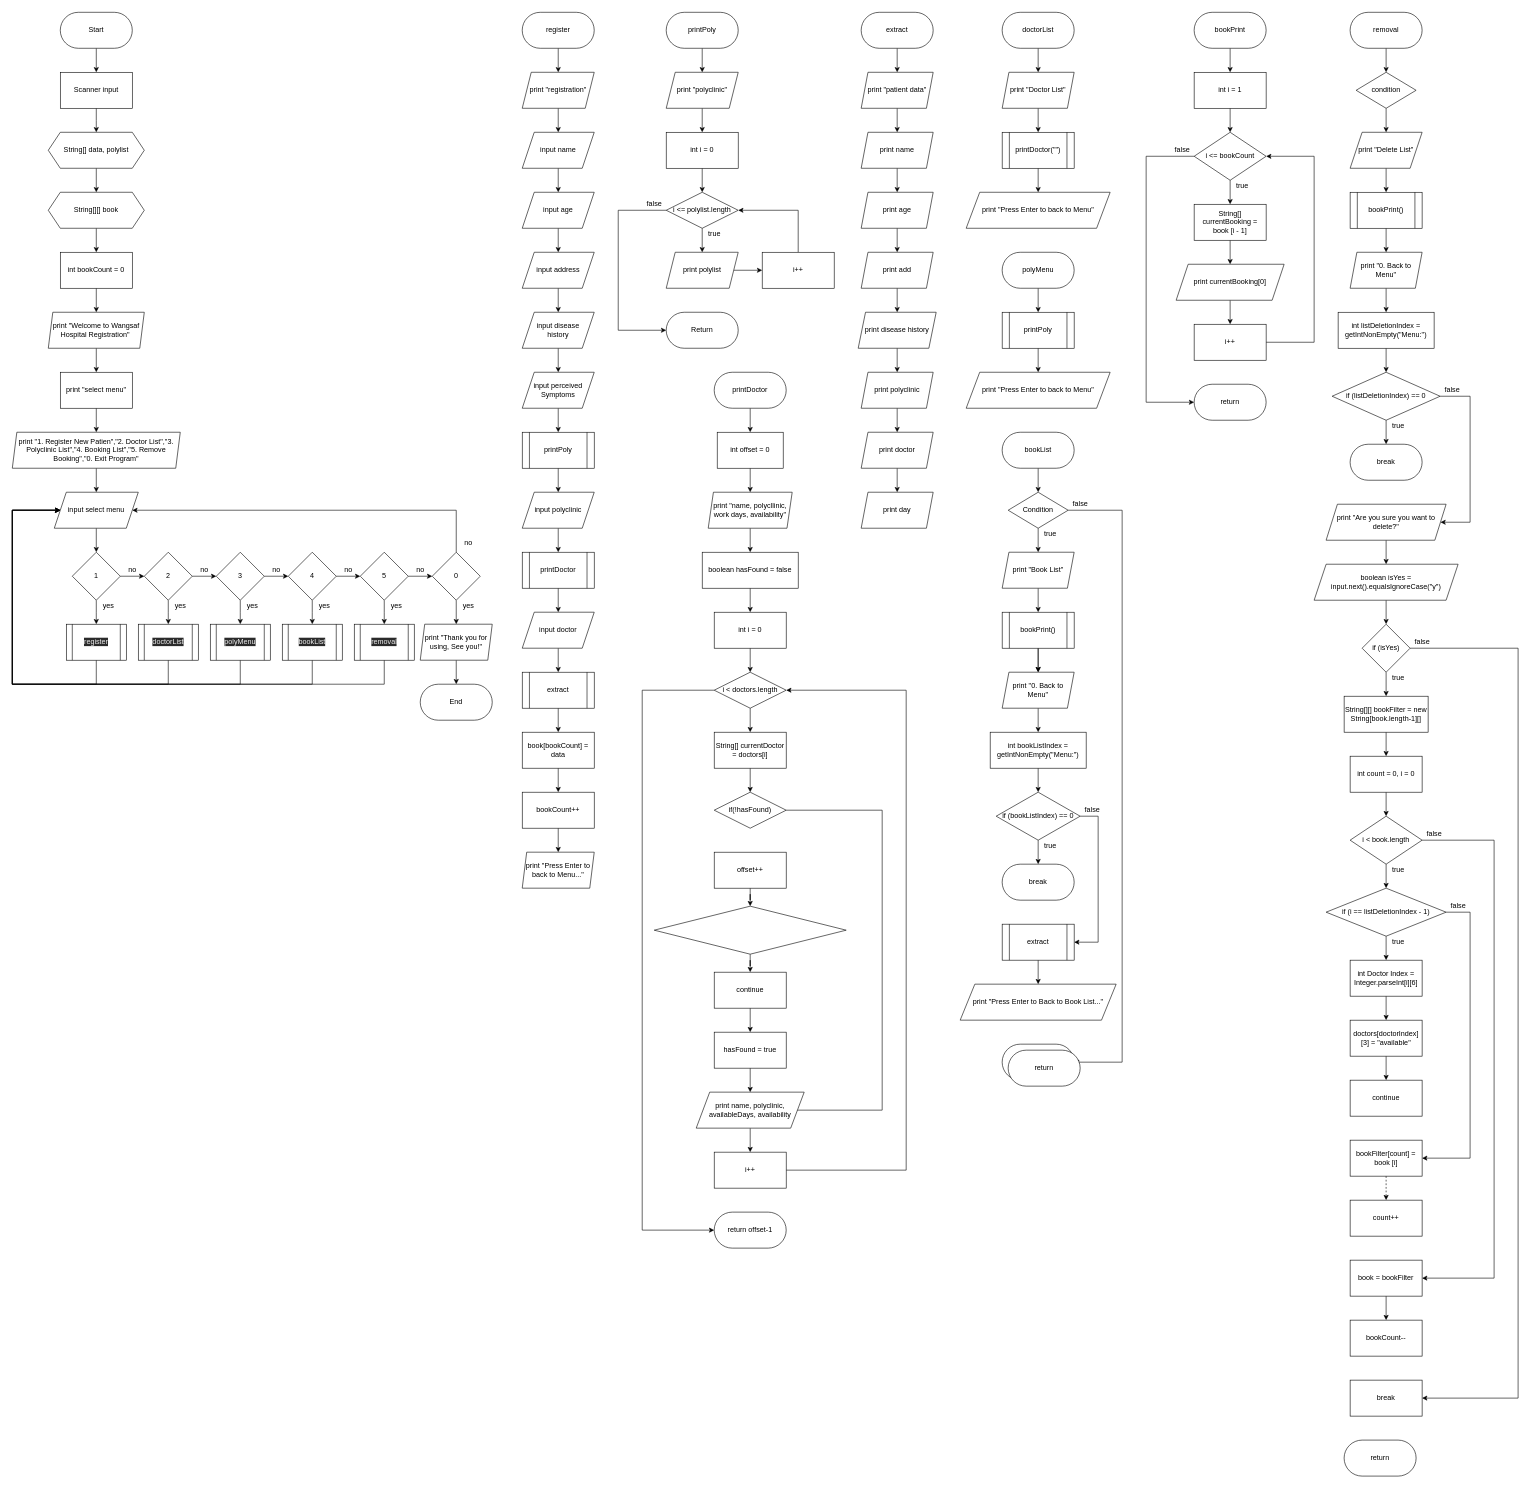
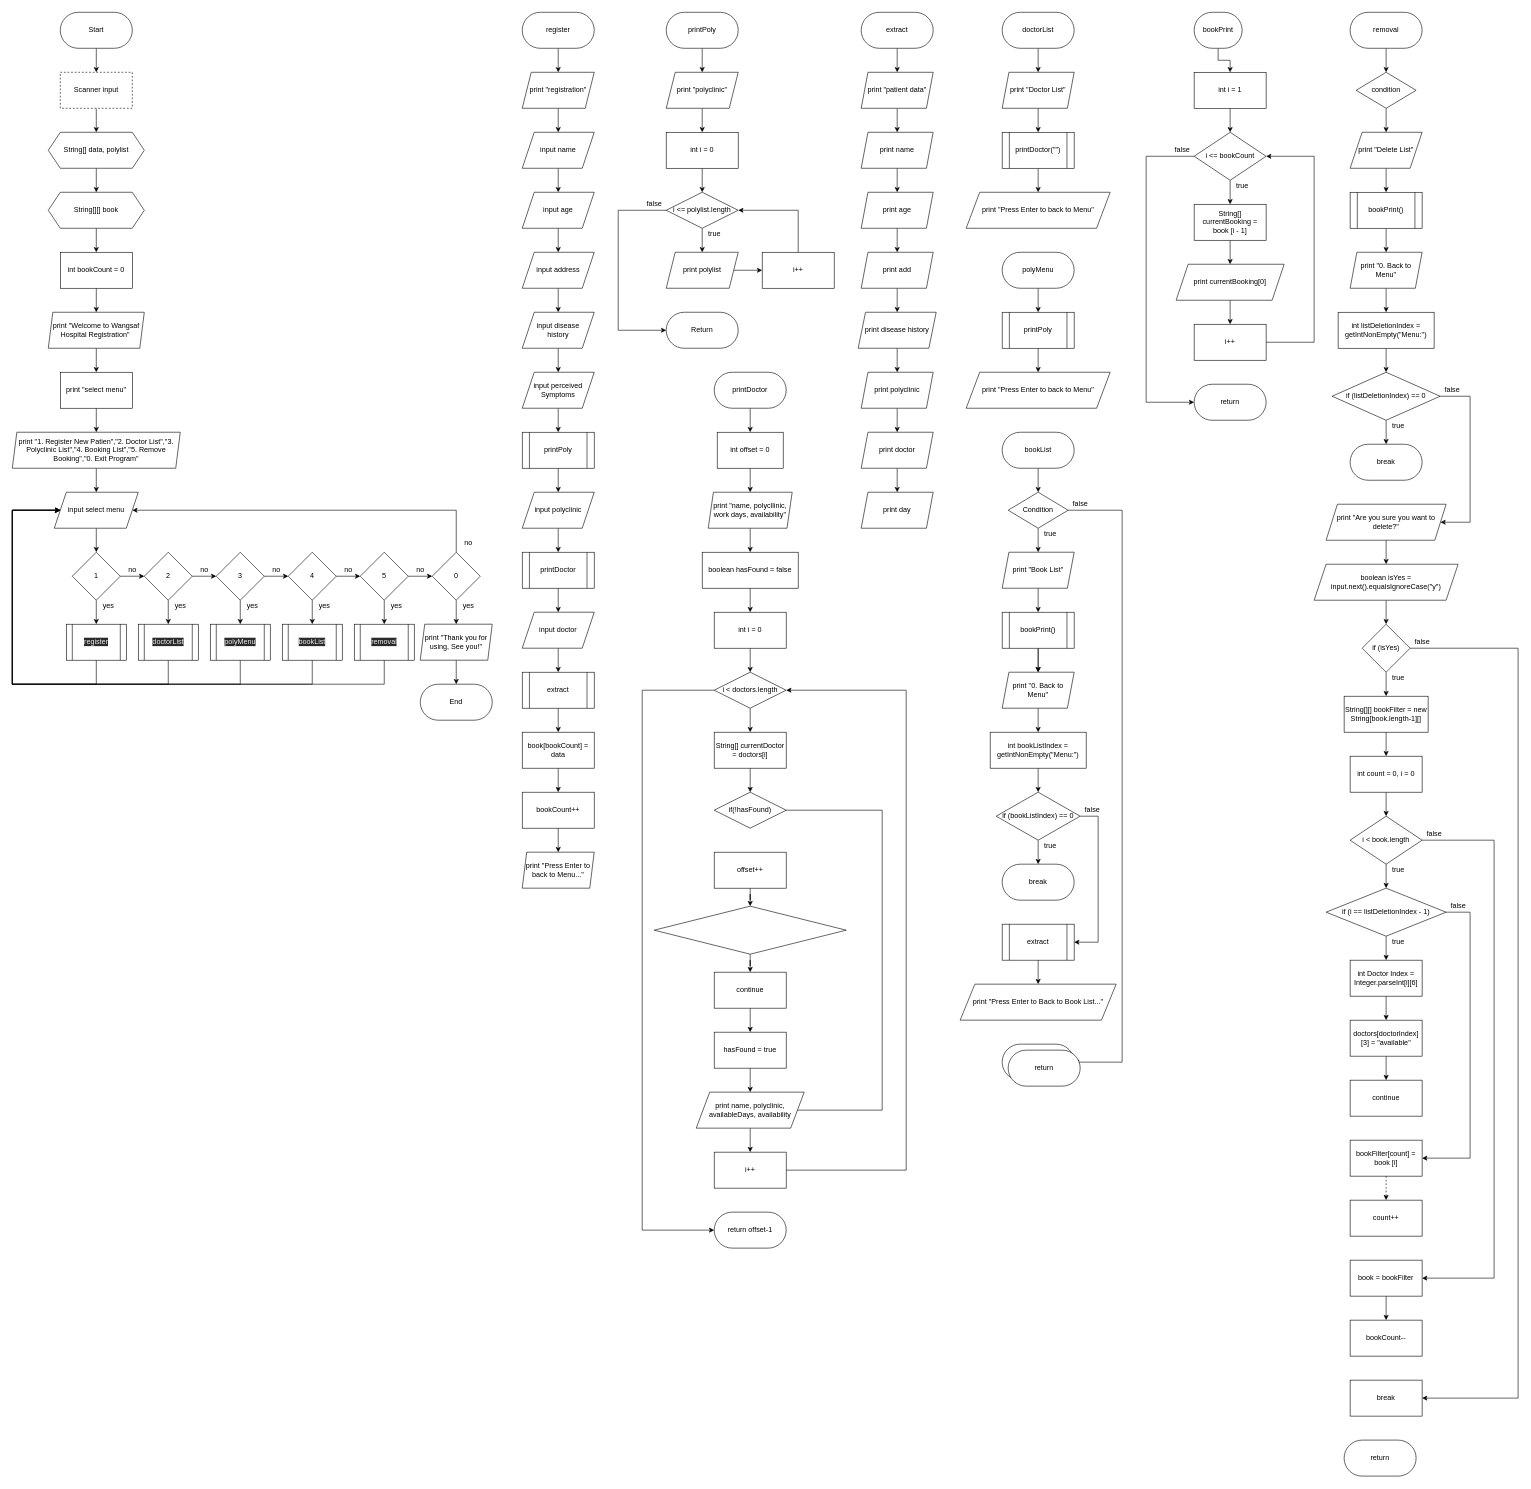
(1230, 30) -> (1218, 30)
(96, 90) -> (96, 90)
